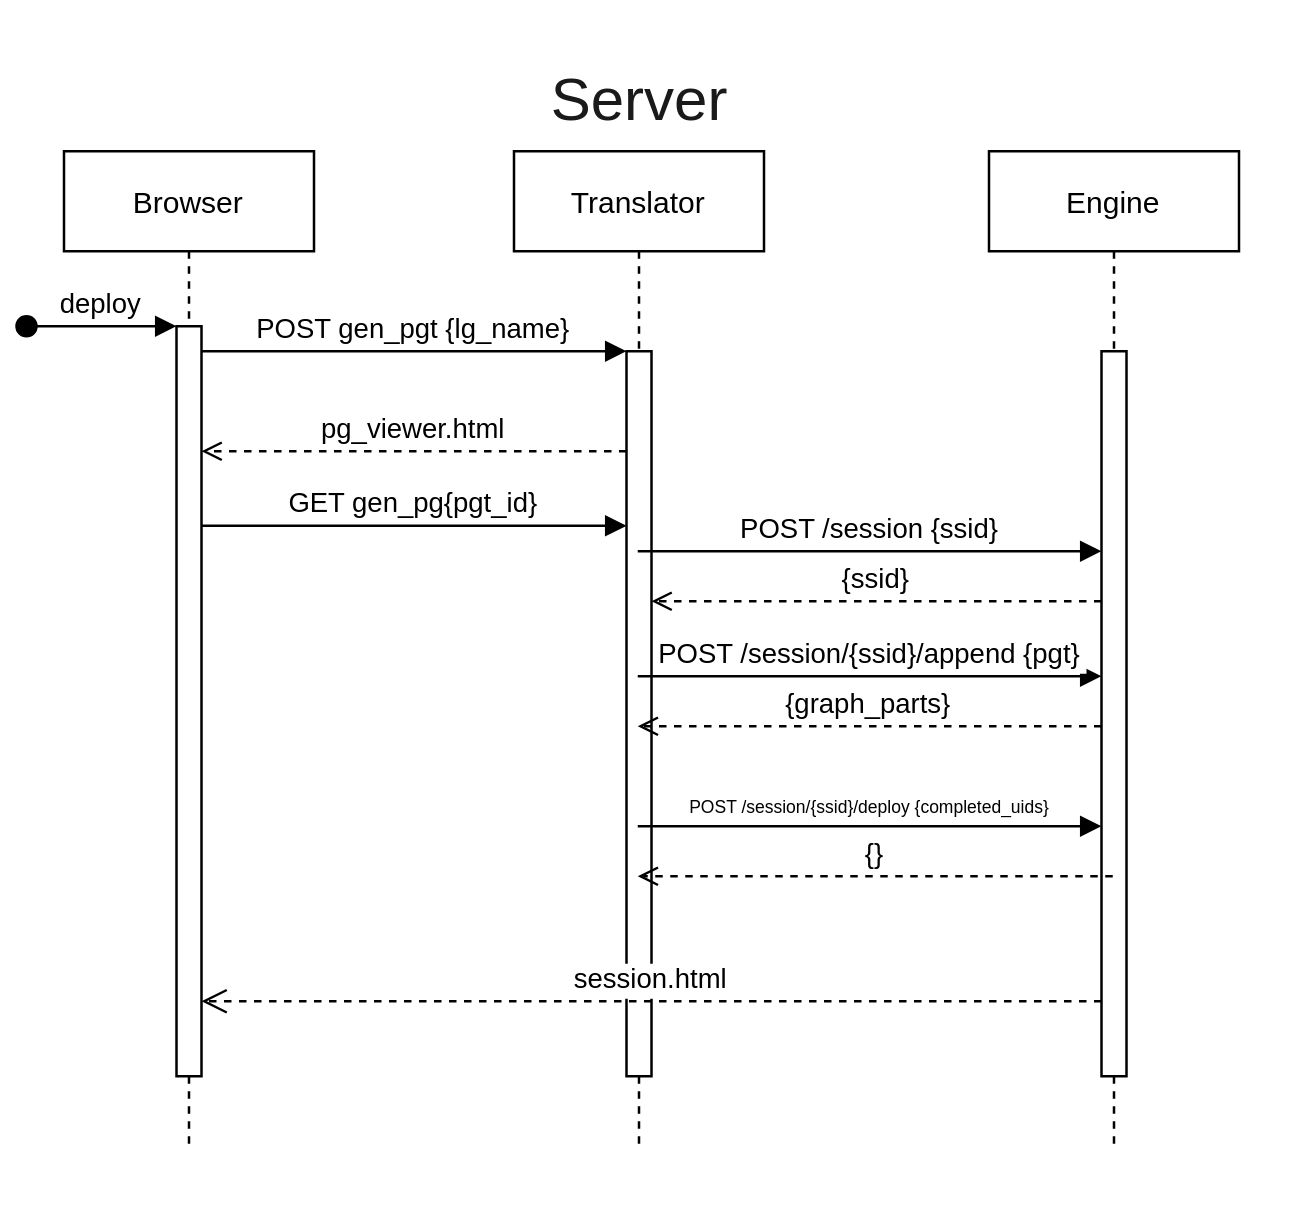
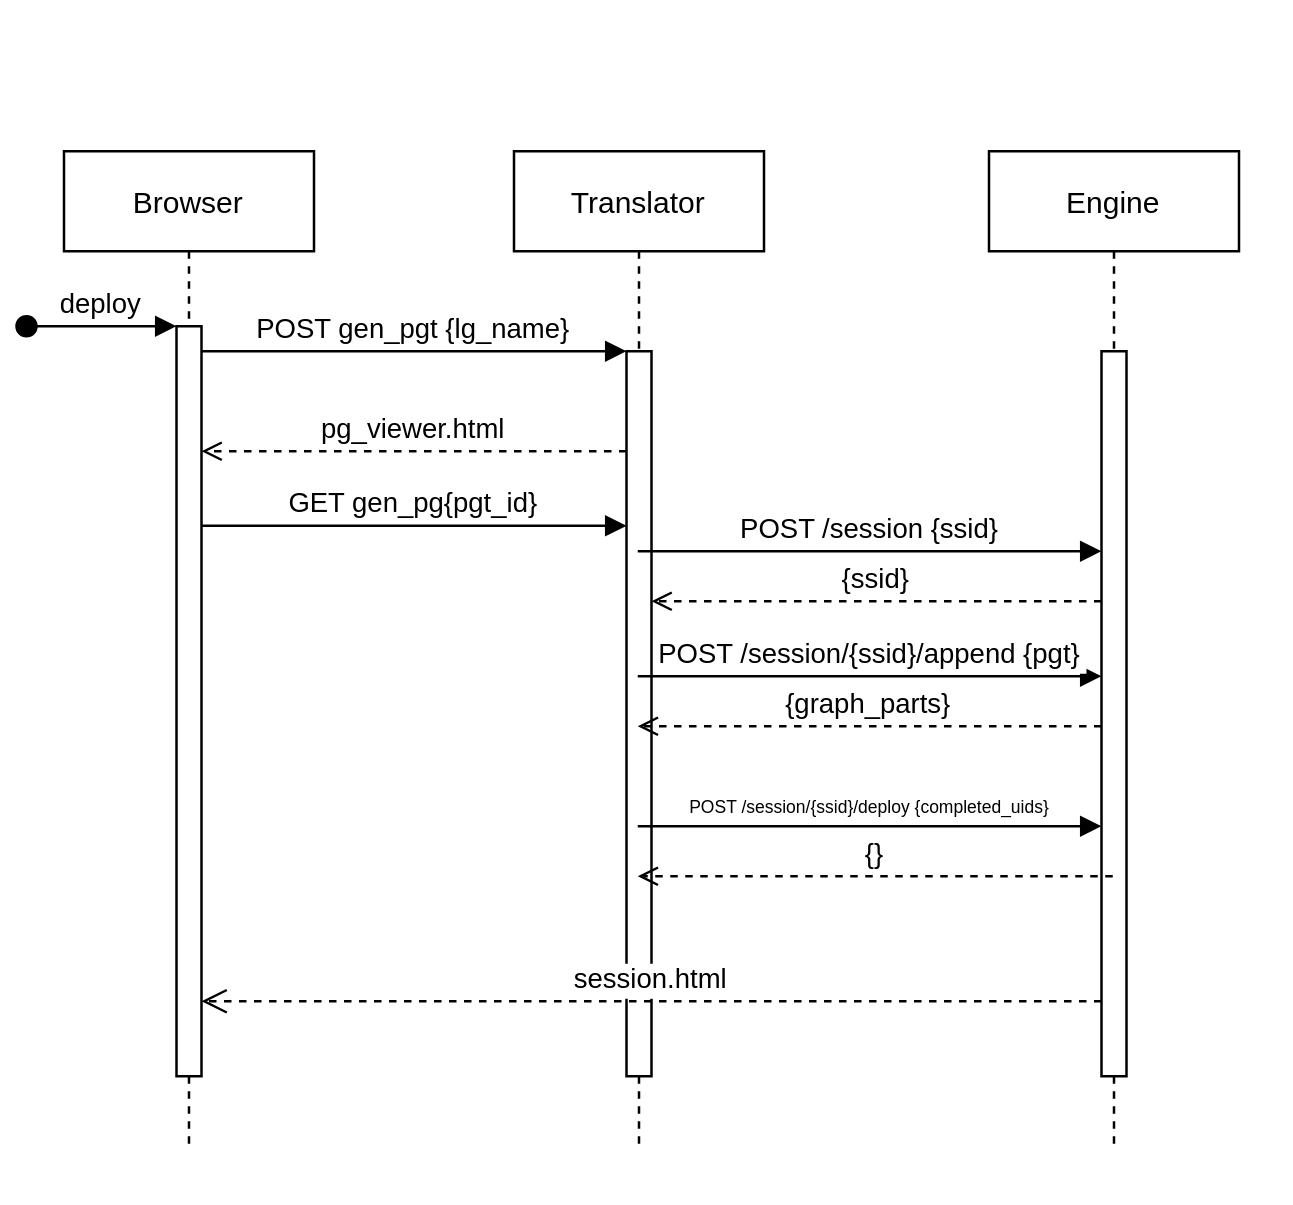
(639, 101) -> none
